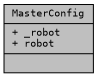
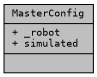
(34, 44) -> (46, 44)
